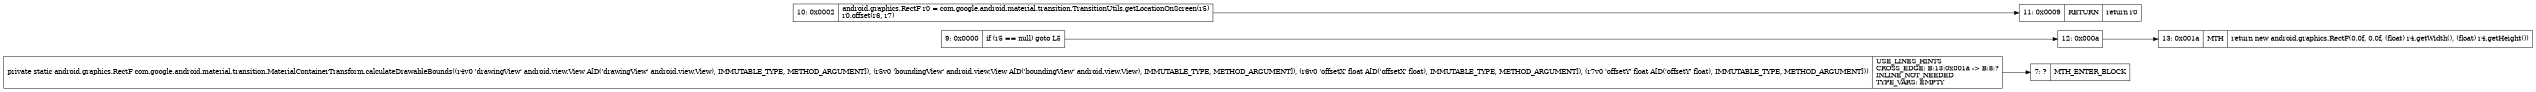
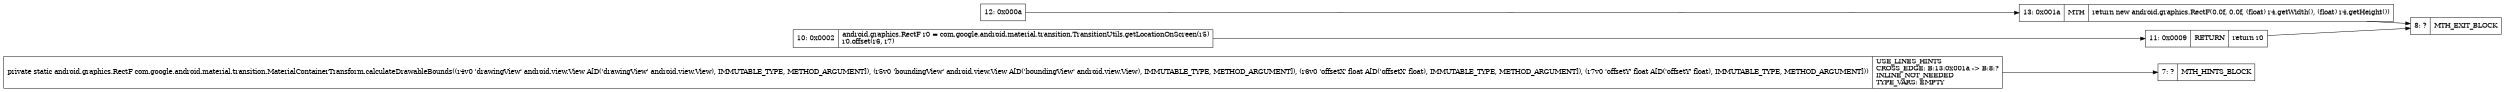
none -> (2456, 26)
(1003, 39) -> none
(2090, 72) -> (2216, 72)
